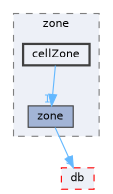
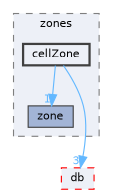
(56, 24) -> (56, 24)
(62, 143) -> (84, 109)
